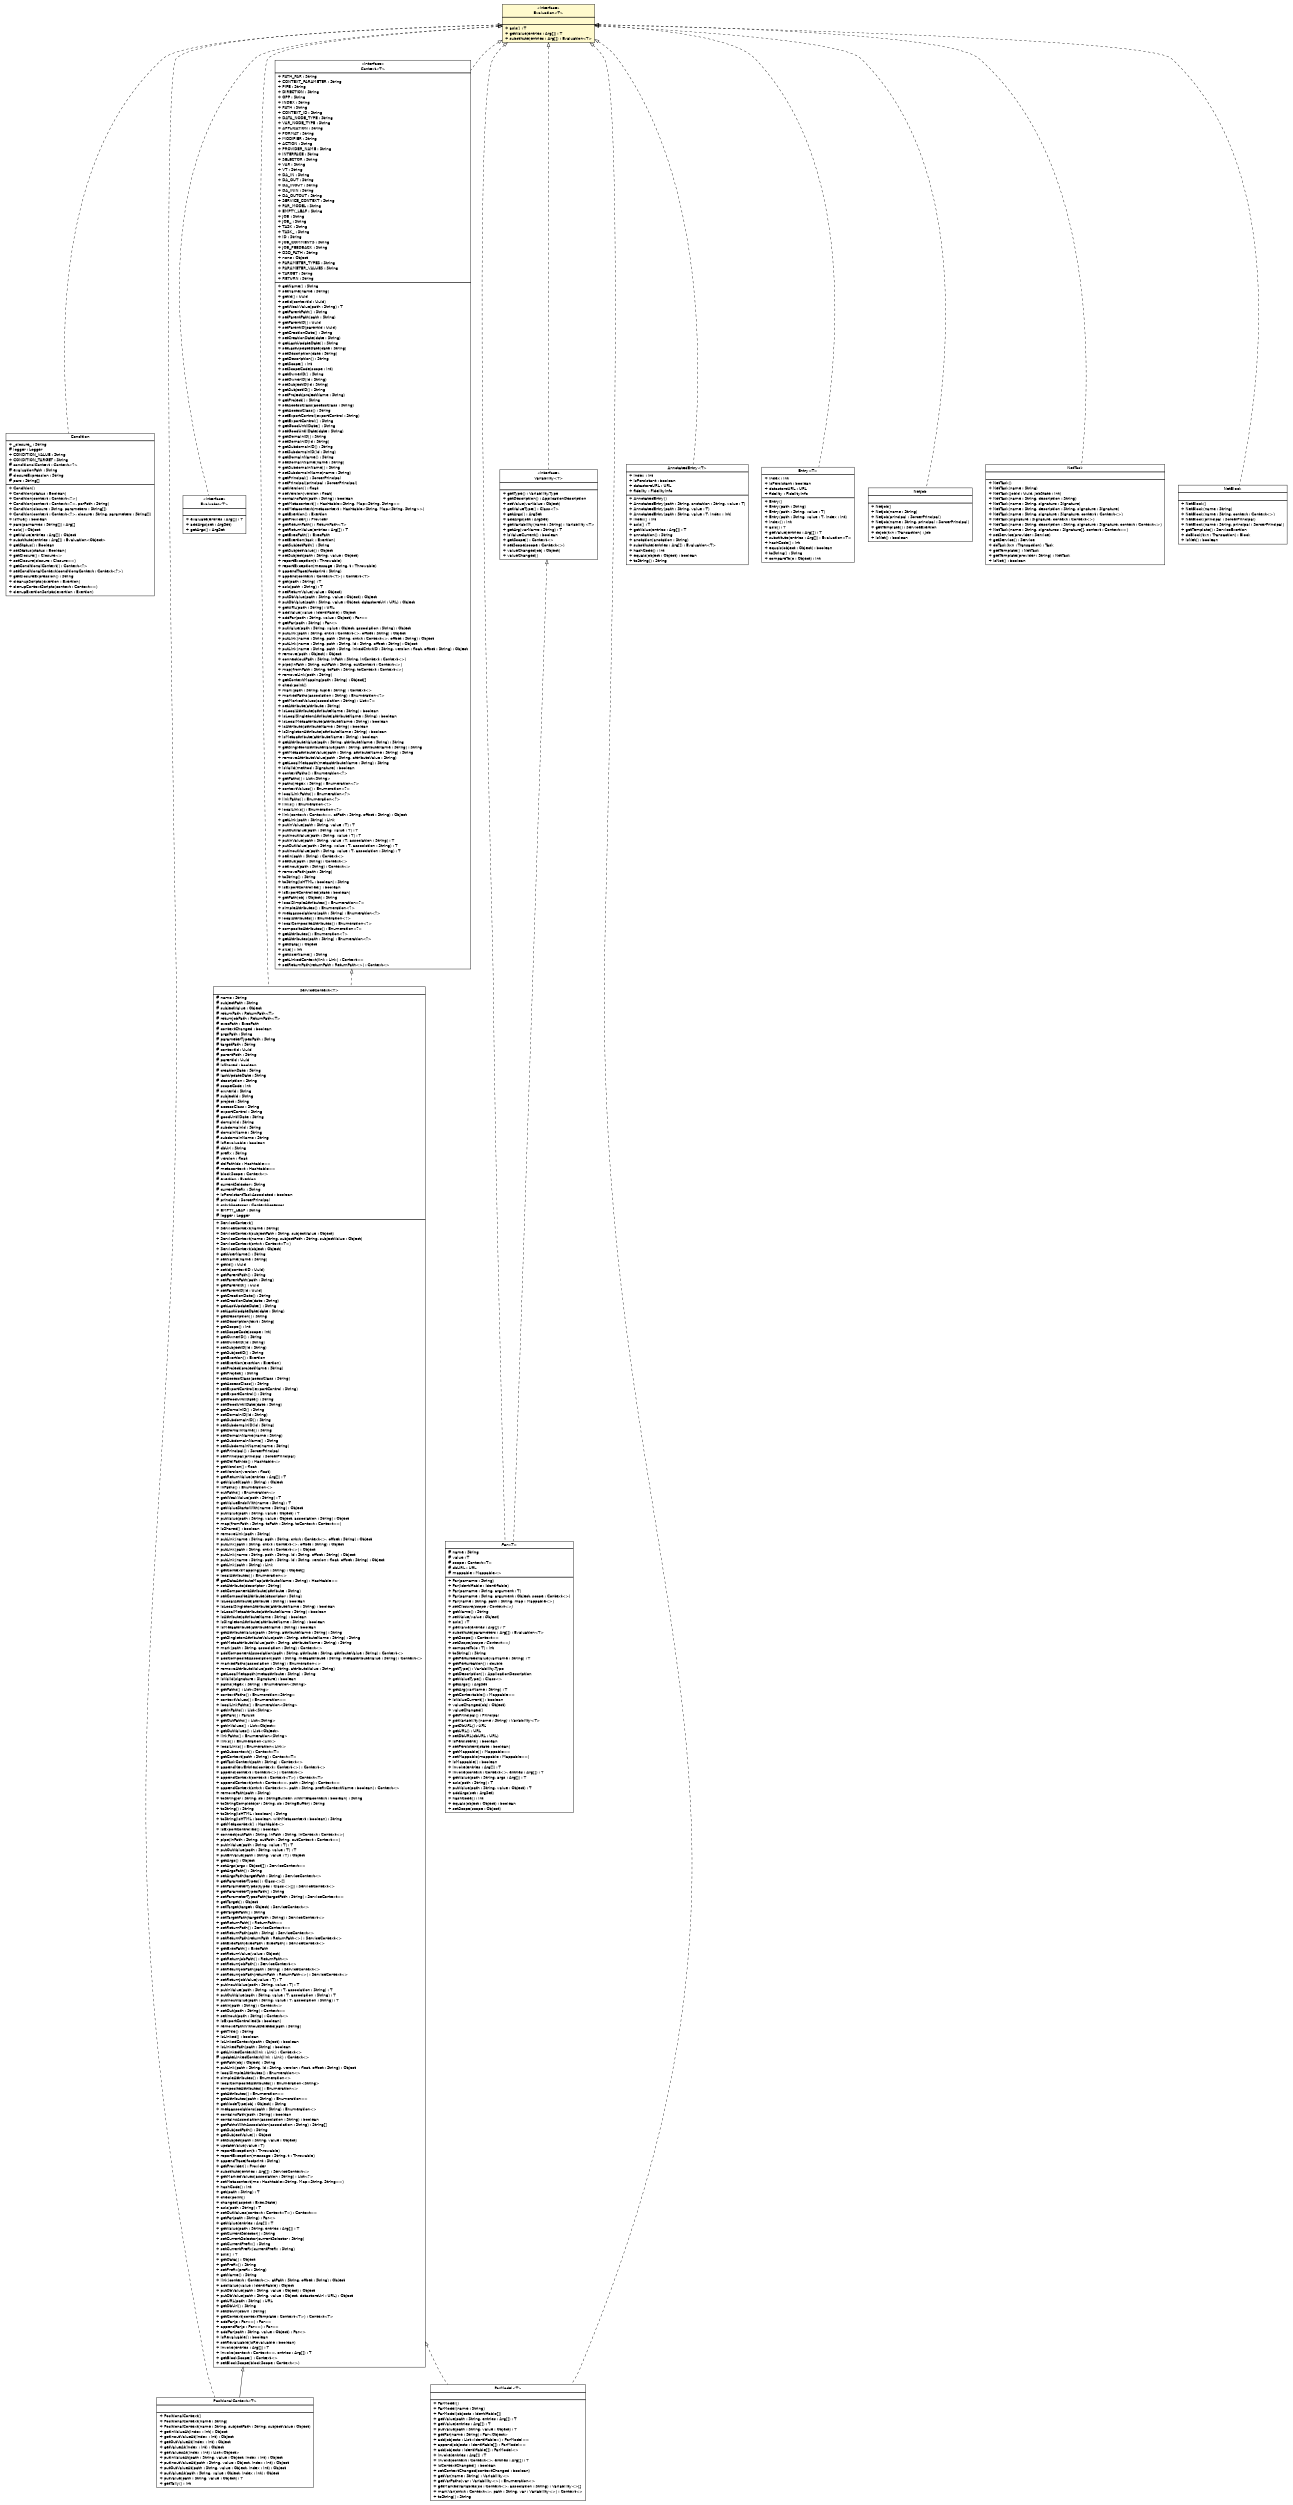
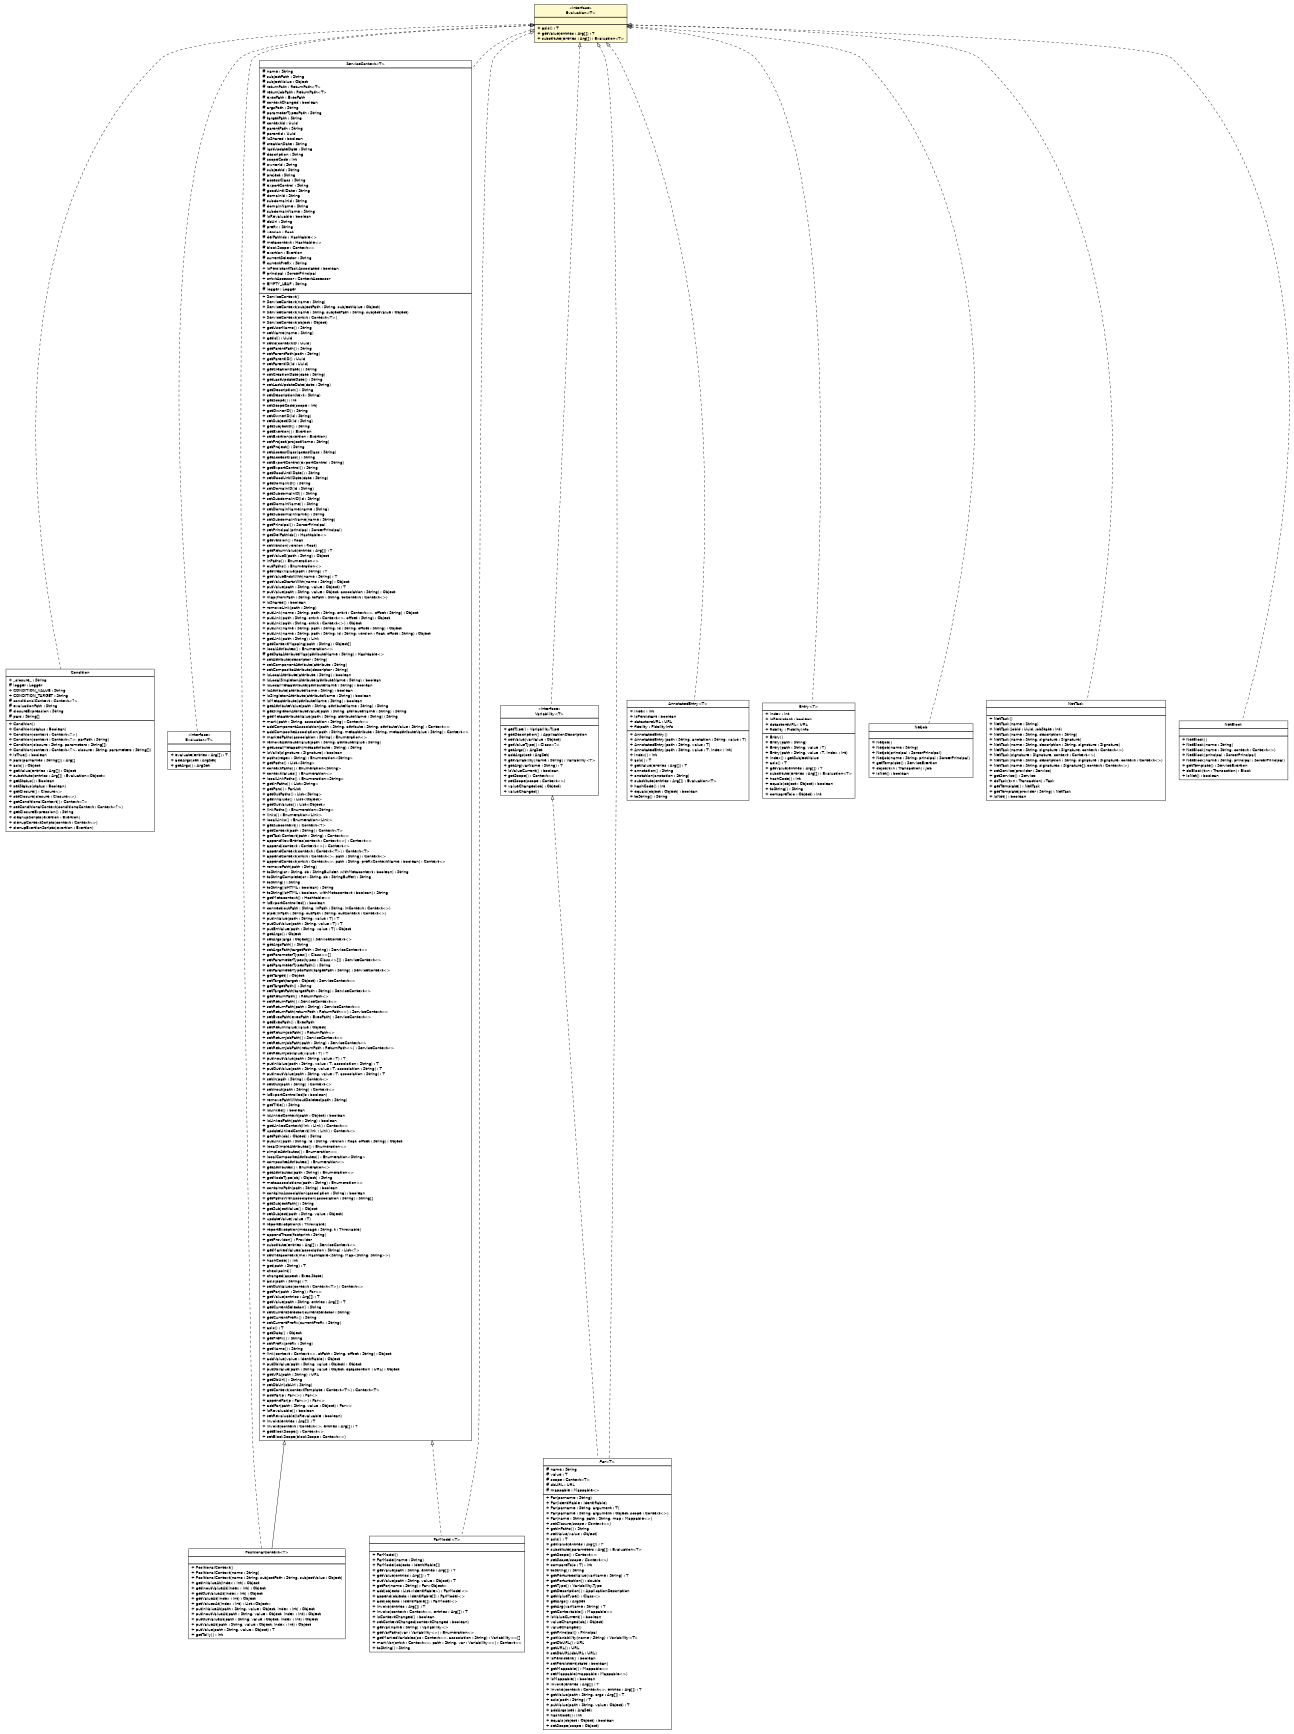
(373, 515) -> none
(778, 522) -> (792, 758)
(468, 1612) -> (568, 1529)
